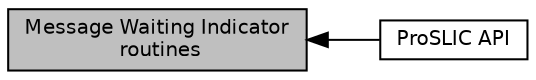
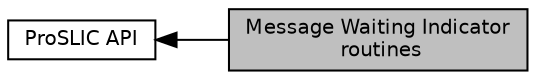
(354, 40) -> (203, 40)
